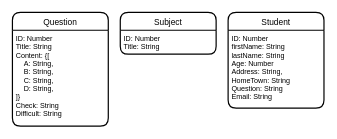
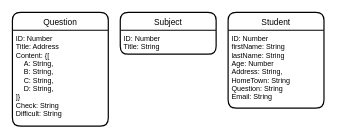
(34, 38) -> (34, 38)
